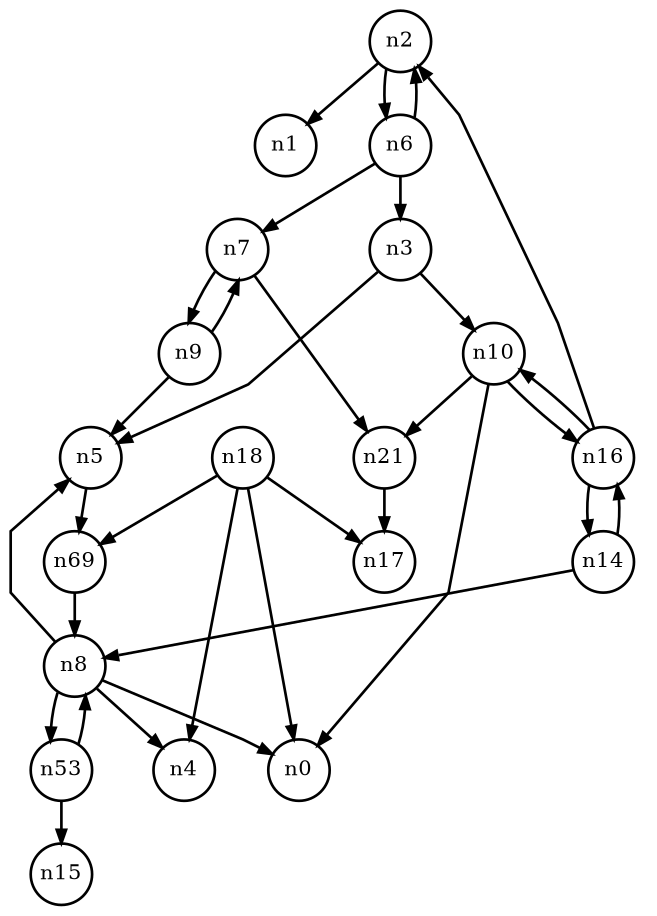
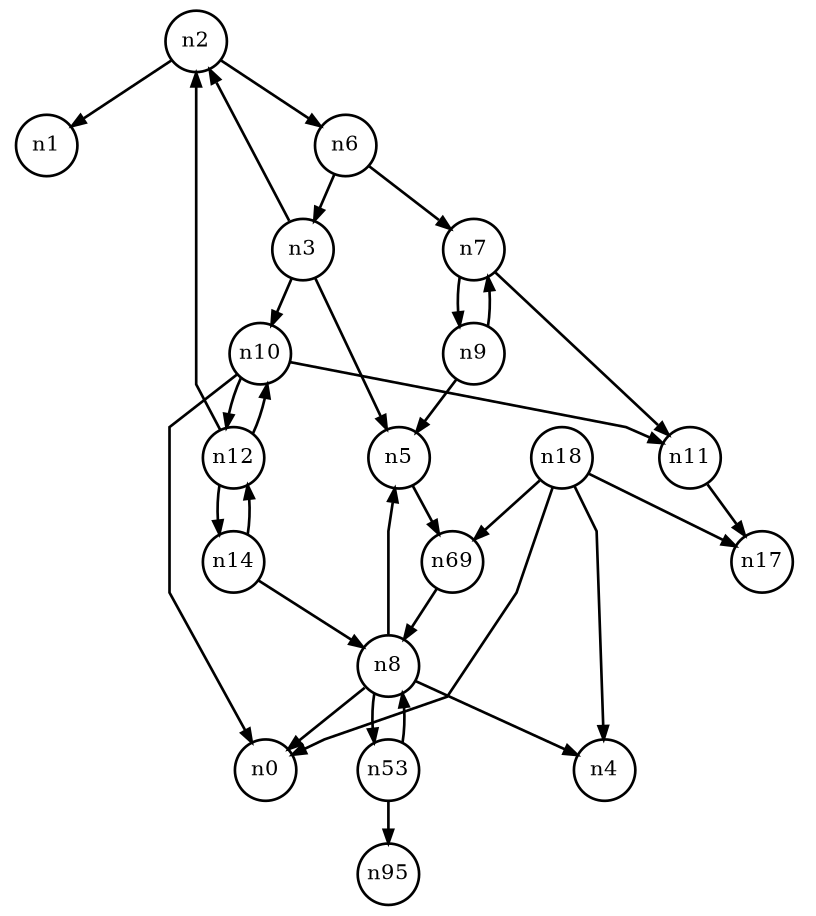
(416, 100) -> (253, 152)
(384, 458) -> (690, 458)
(603, 458) -> (234, 458)
(61, 874) -> (388, 874)
